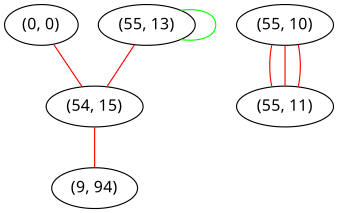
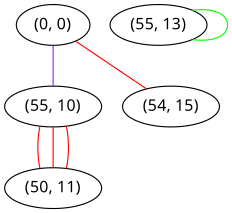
none -> (53, 66)
(121, 66) -> none
(285, 107) -> (53, 188)
(95, 188) -> none
